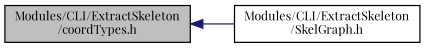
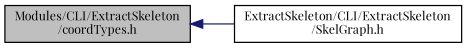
(327, 24) -> (348, 24)
